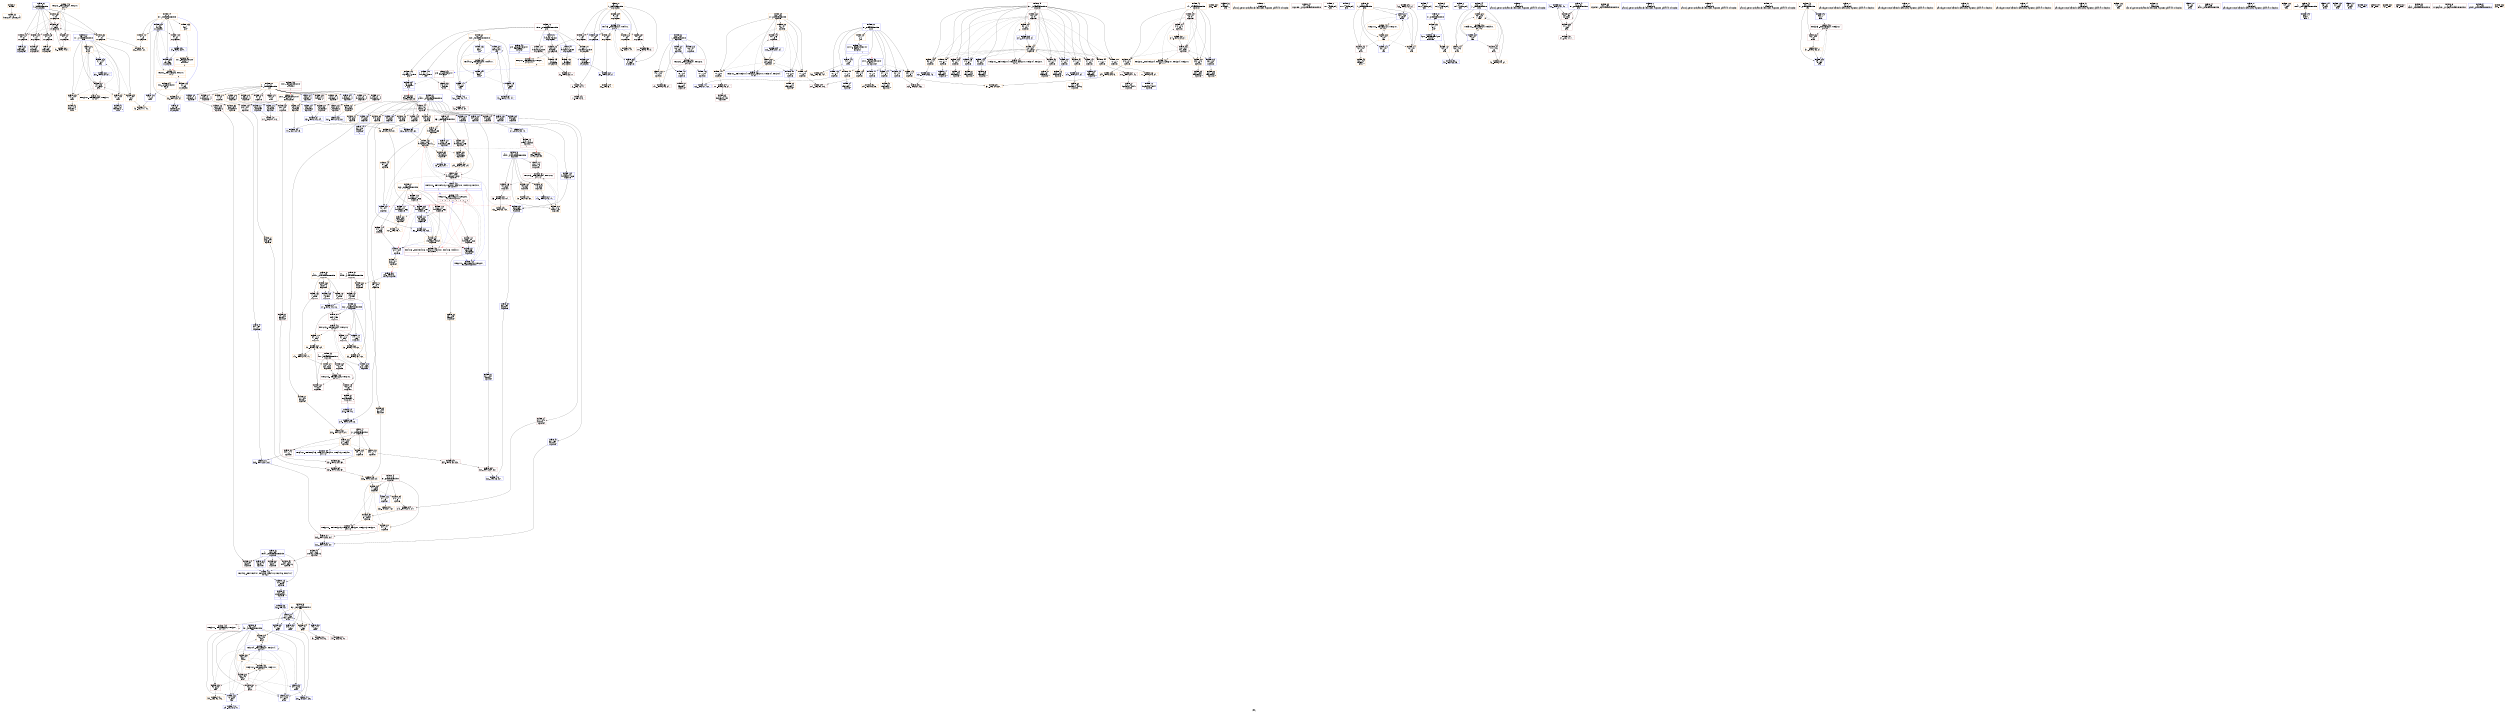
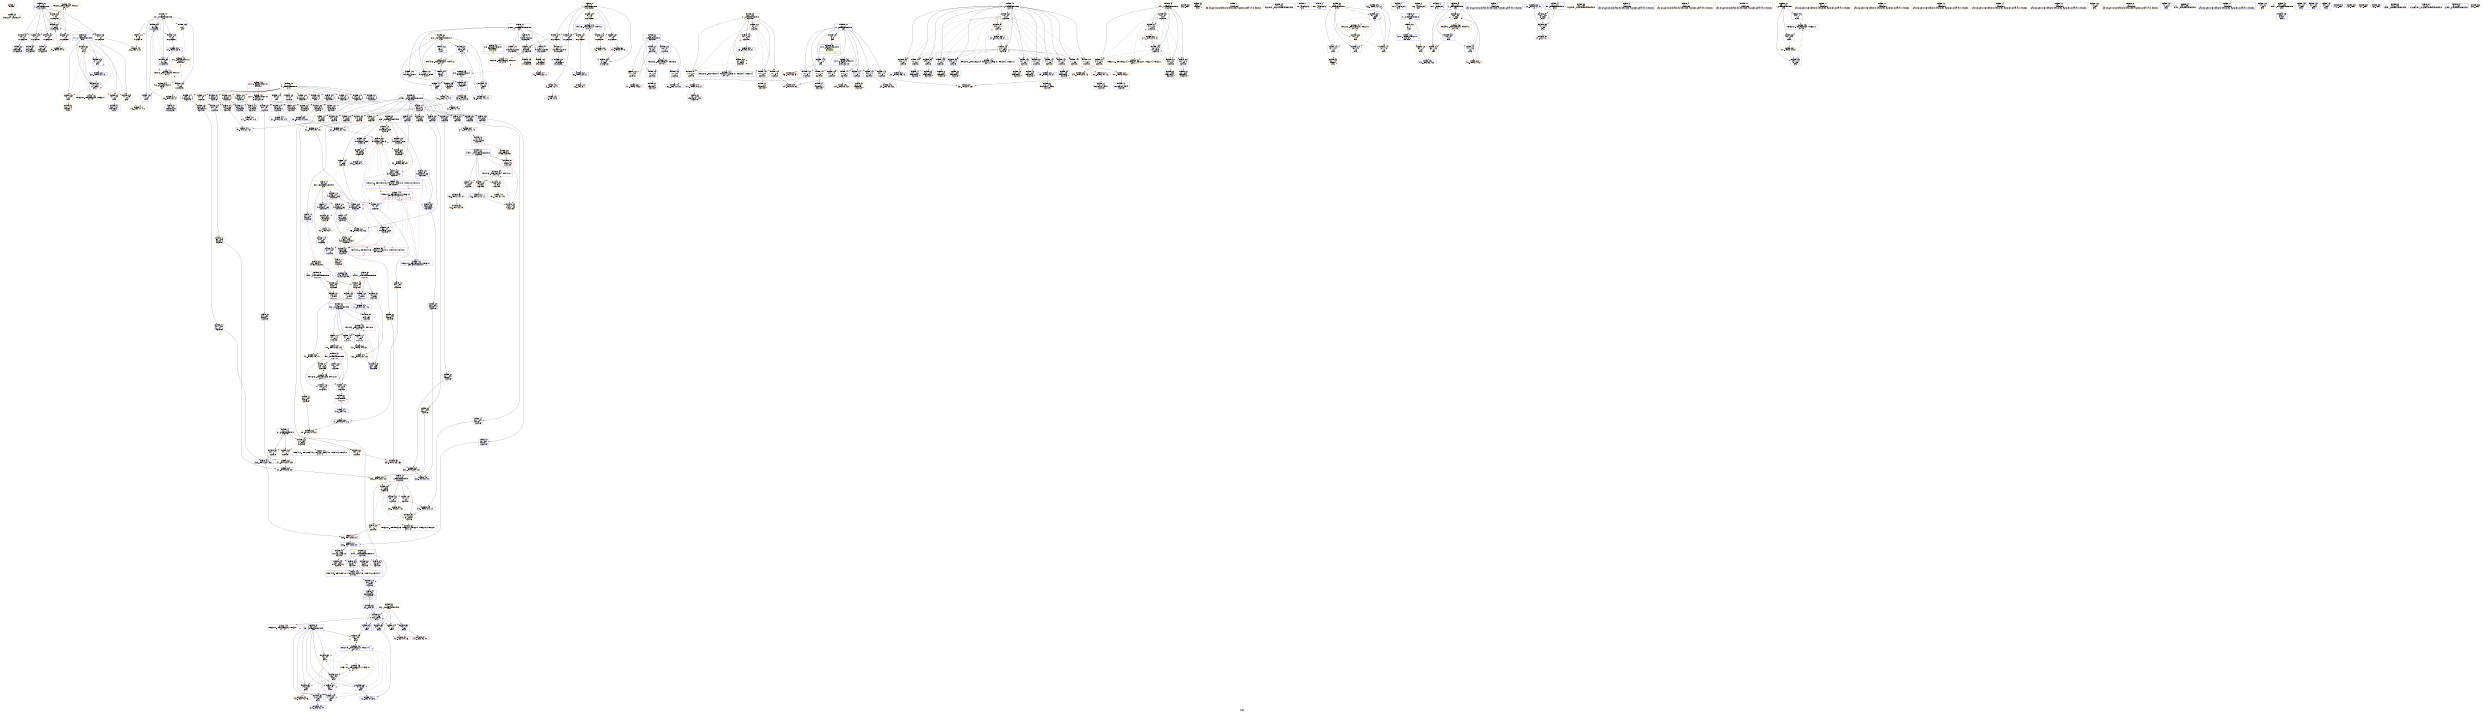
none -> (316, 263)
